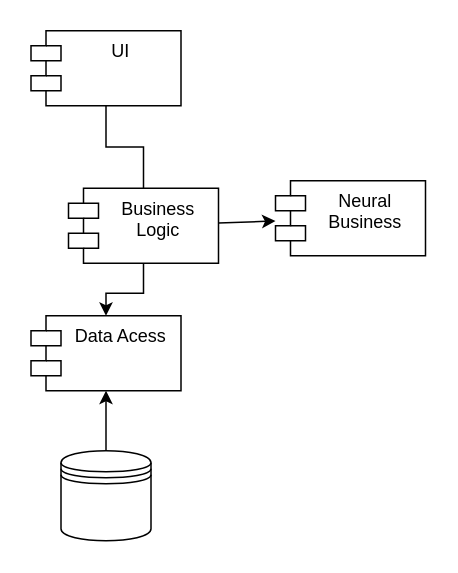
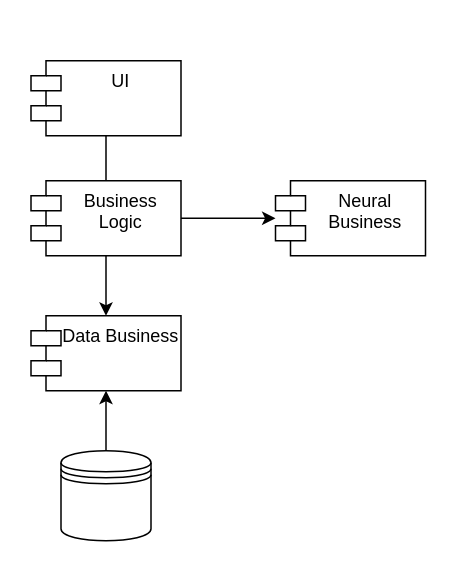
(106, 68) -> (106, 98)
(143, 226) -> (106, 218)
(121, 337) -> (121, 348)
